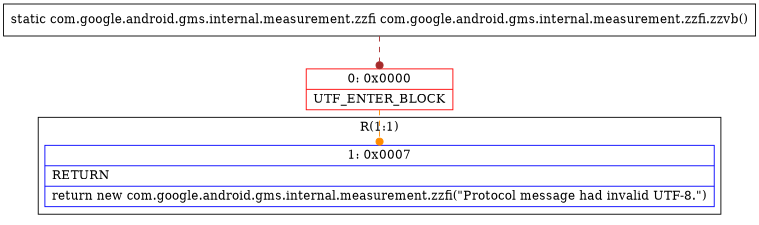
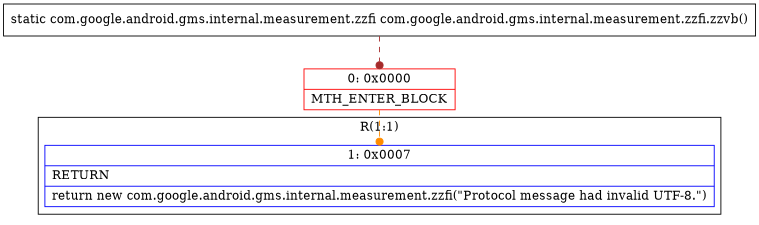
(380, 99) -> (380, 99)
